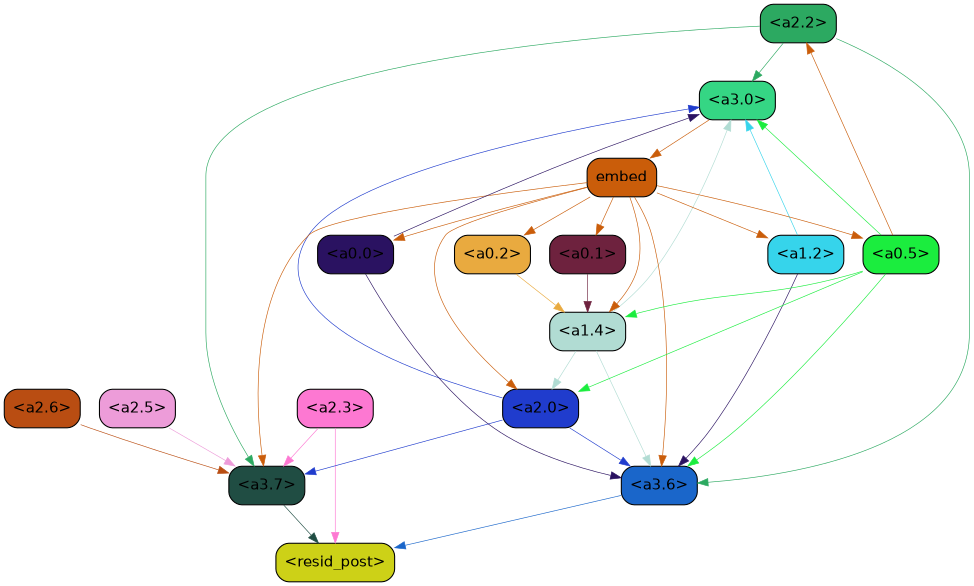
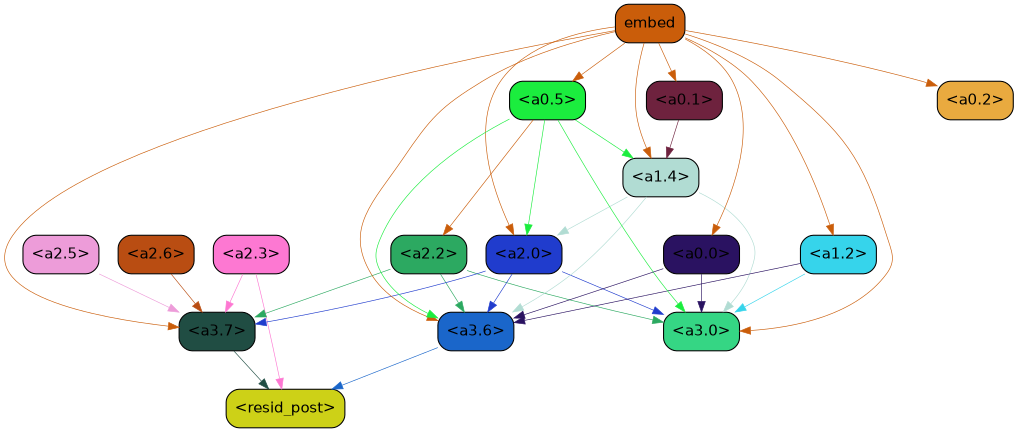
(684, 136) -> (869, 185)
(536, 290) -> none
